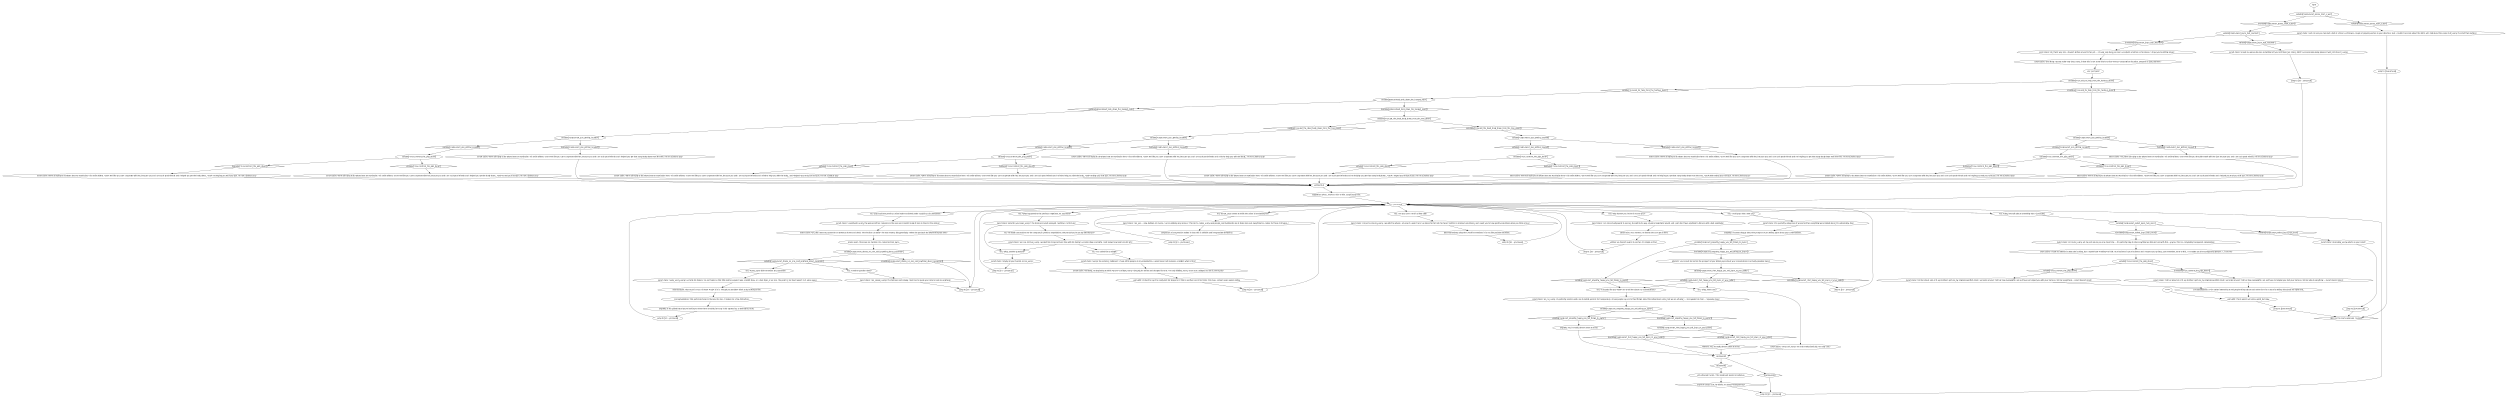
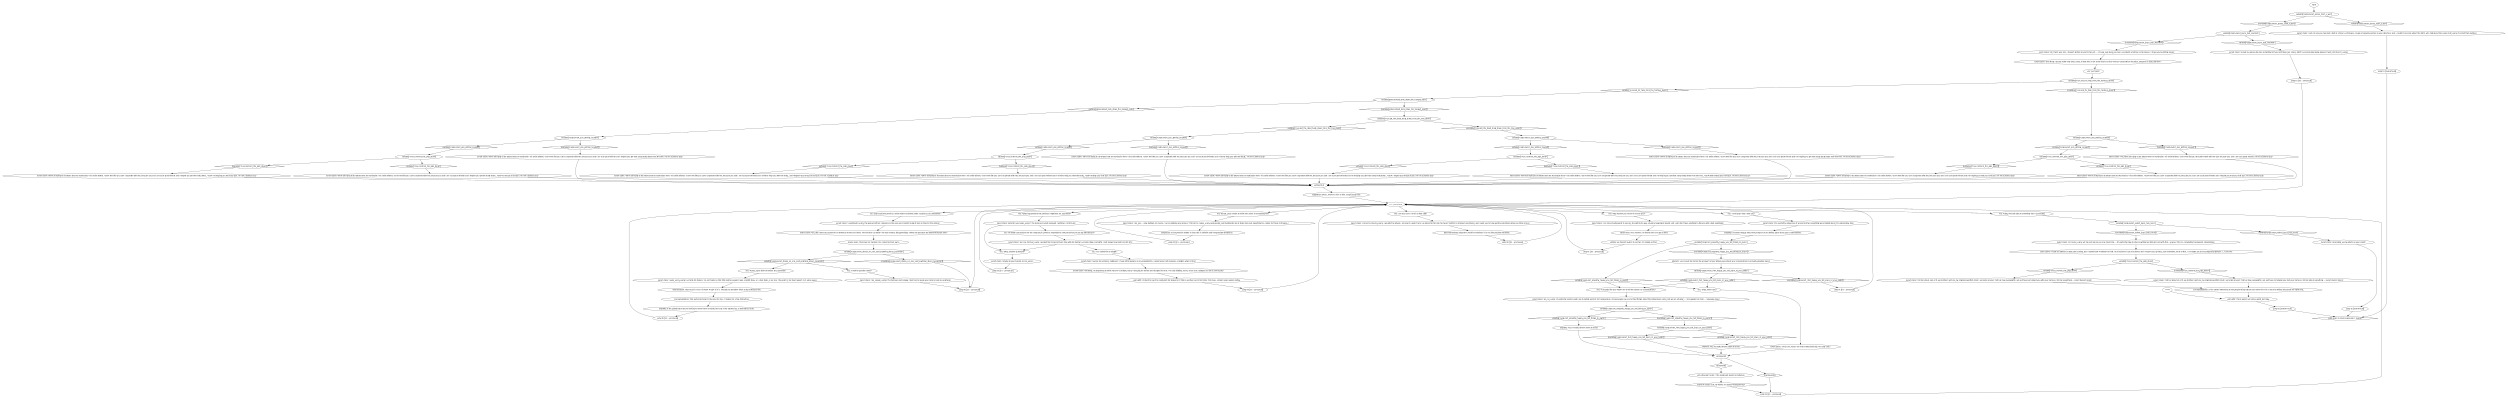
(1396, 204) -> (1396, 204)
(2346, 318) -> (2345, 318)
